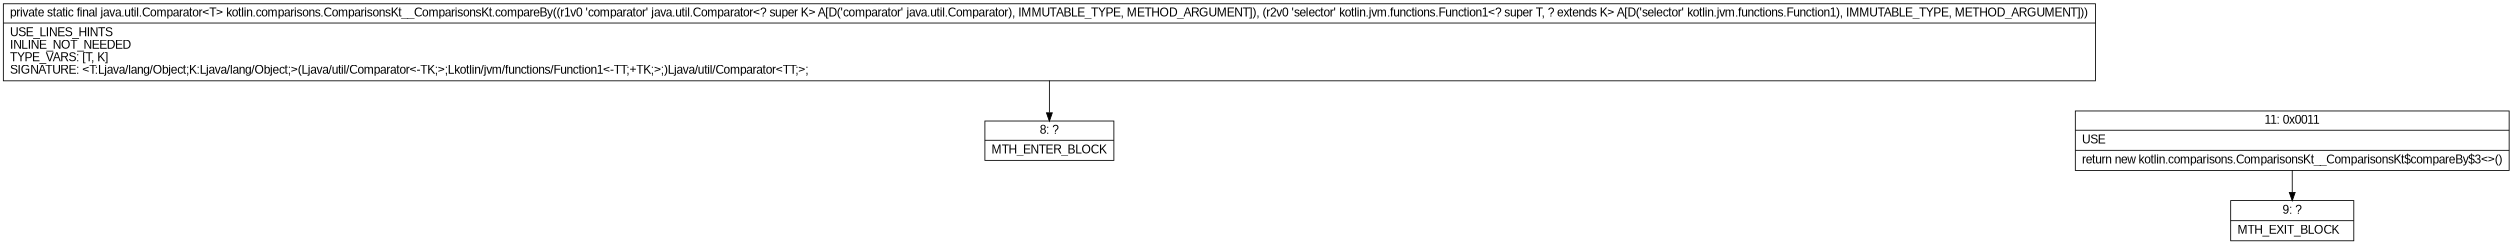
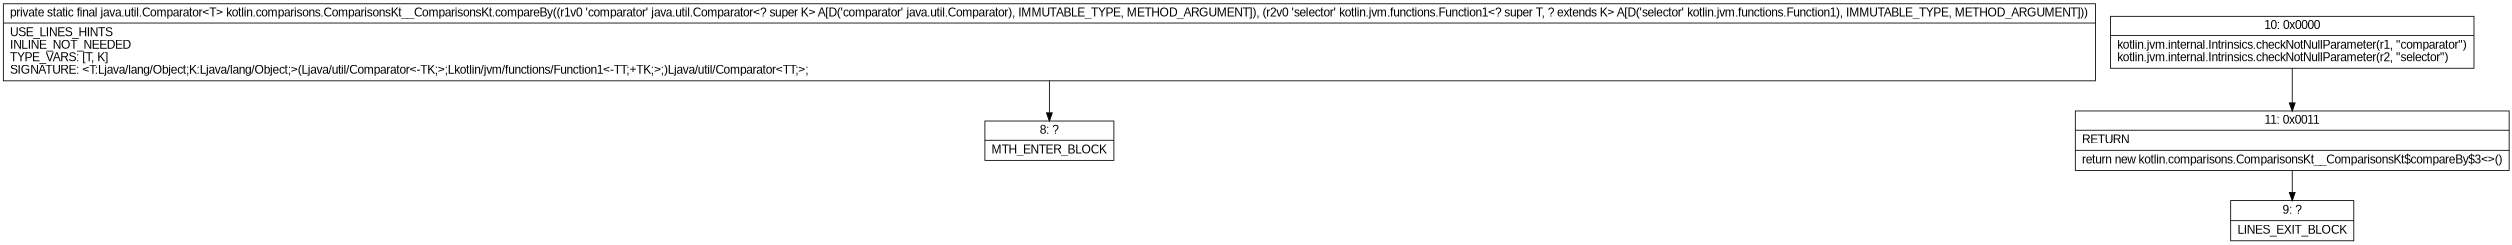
none -> (2292, 42)
(2094, 140) -> (2106, 140)
(2288, 230) -> (2292, 230)
